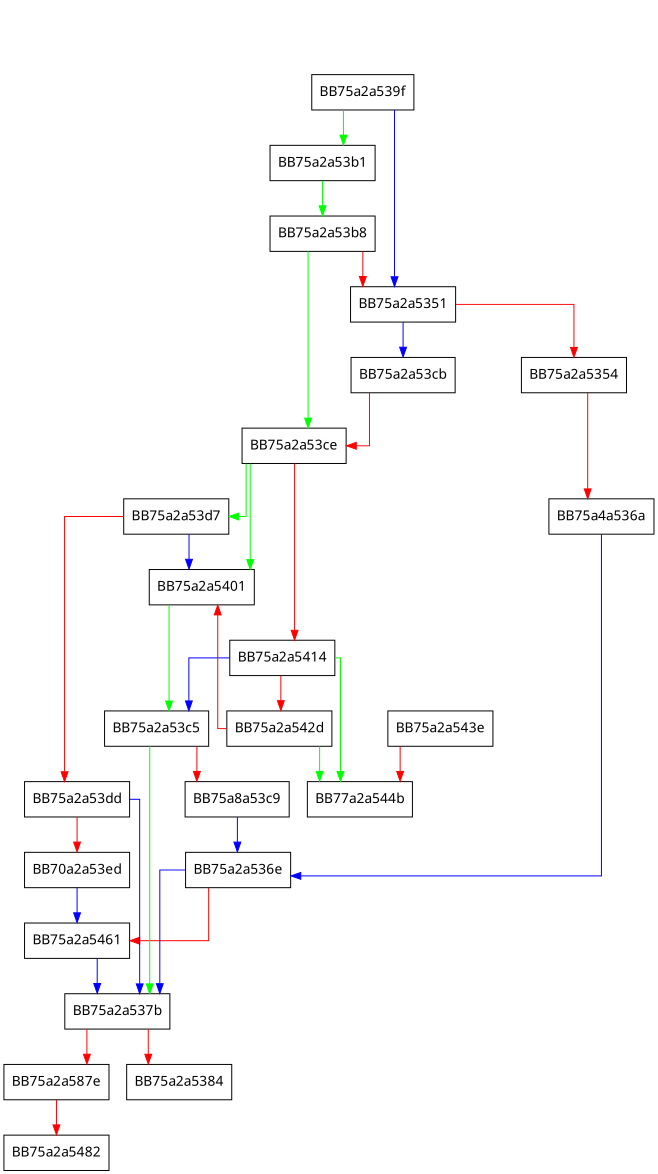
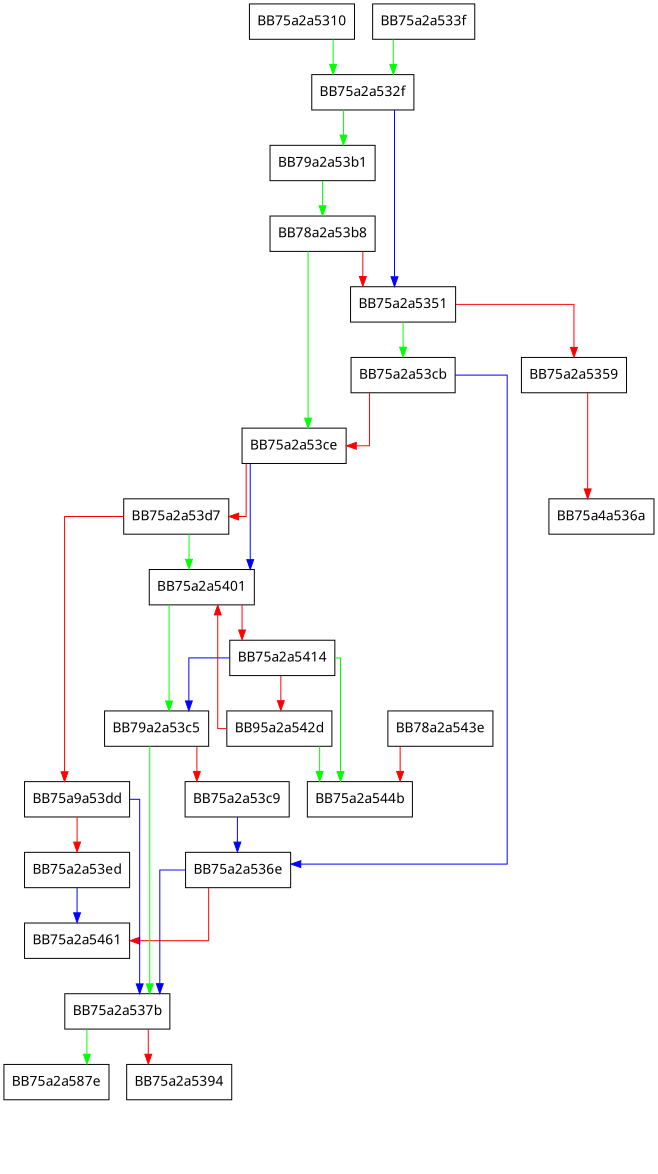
none -> (302, 22)
none -> (424, 22)
(363, 92) -> (363, 92)
(323, 163) -> (323, 163)
(323, 234) -> (323, 234)
(403, 335) -> (403, 335)
(574, 375) -> (574, 375)
(246, 494) -> (246, 494)
(250, 521) -> (250, 521)
(189, 547) -> (189, 547)
(295, 547) -> (242, 618)
(157, 729) -> (157, 729)
(279, 729) -> (279, 729)
(440, 729) -> (440, 729)
(77, 799) -> (77, 799)
(237, 799) -> (237, 799)
(360, 799) -> (360, 799)
(601, 855) -> (507, 697)
(77, 870) -> (77, 870)
(97, 971) -> none
(87, 1042) -> (87, 1042)
(179, 1082) -> (179, 1082)
(56, 1153) -> none
